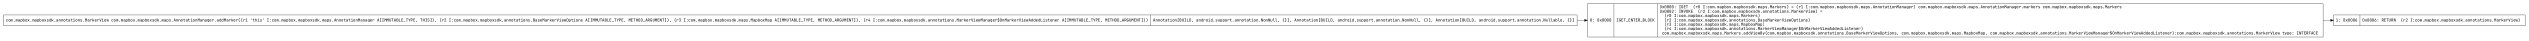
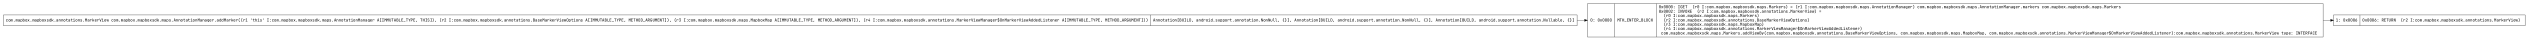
(1636, 20) -> (1635, 20)
